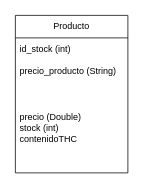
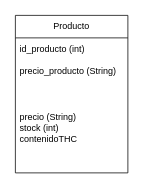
(52, 49) -> (59, 49)
(54, 128) -> (54, 128)
